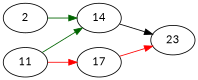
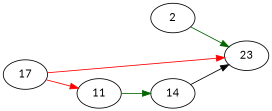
(58, 18) -> (206, 35)
(58, 62) -> (58, 83)
